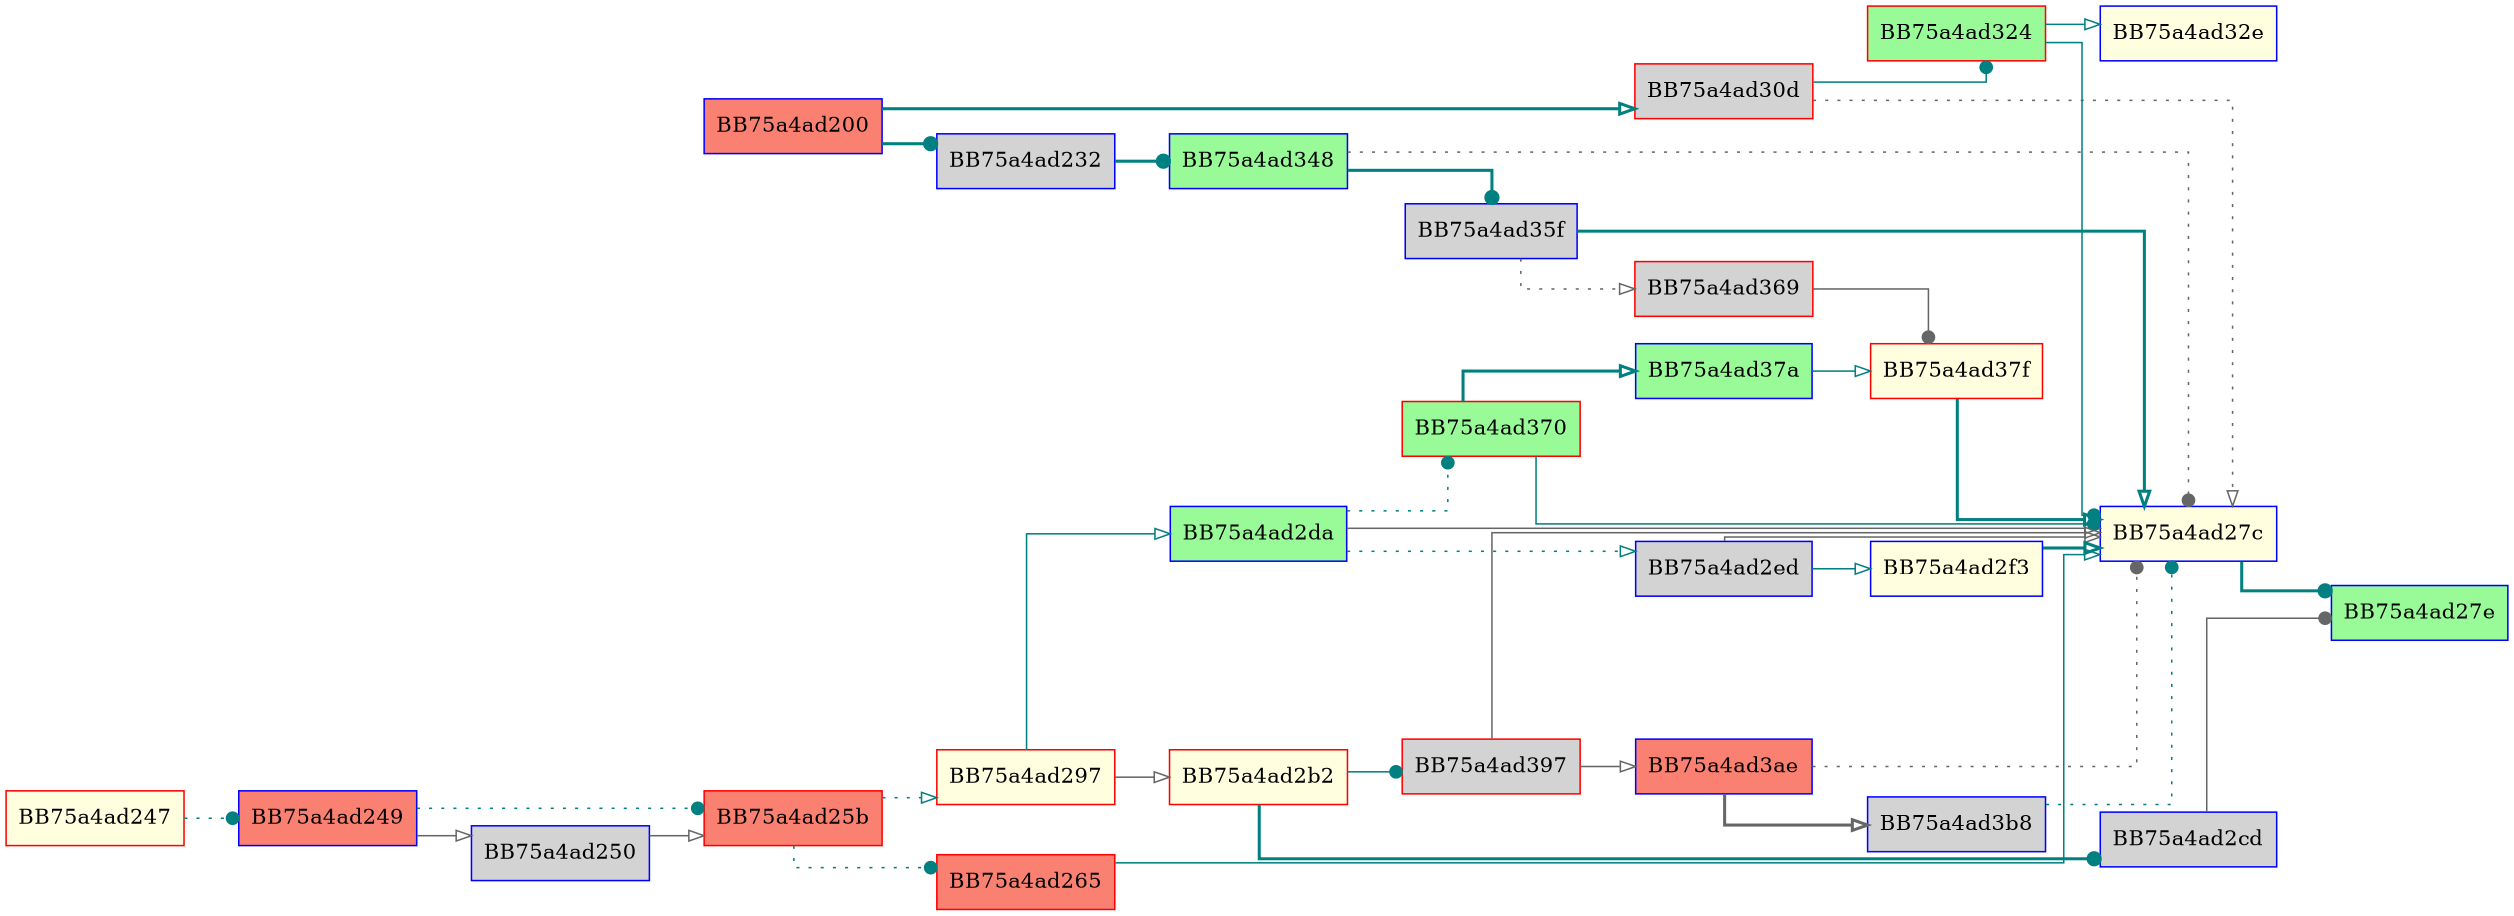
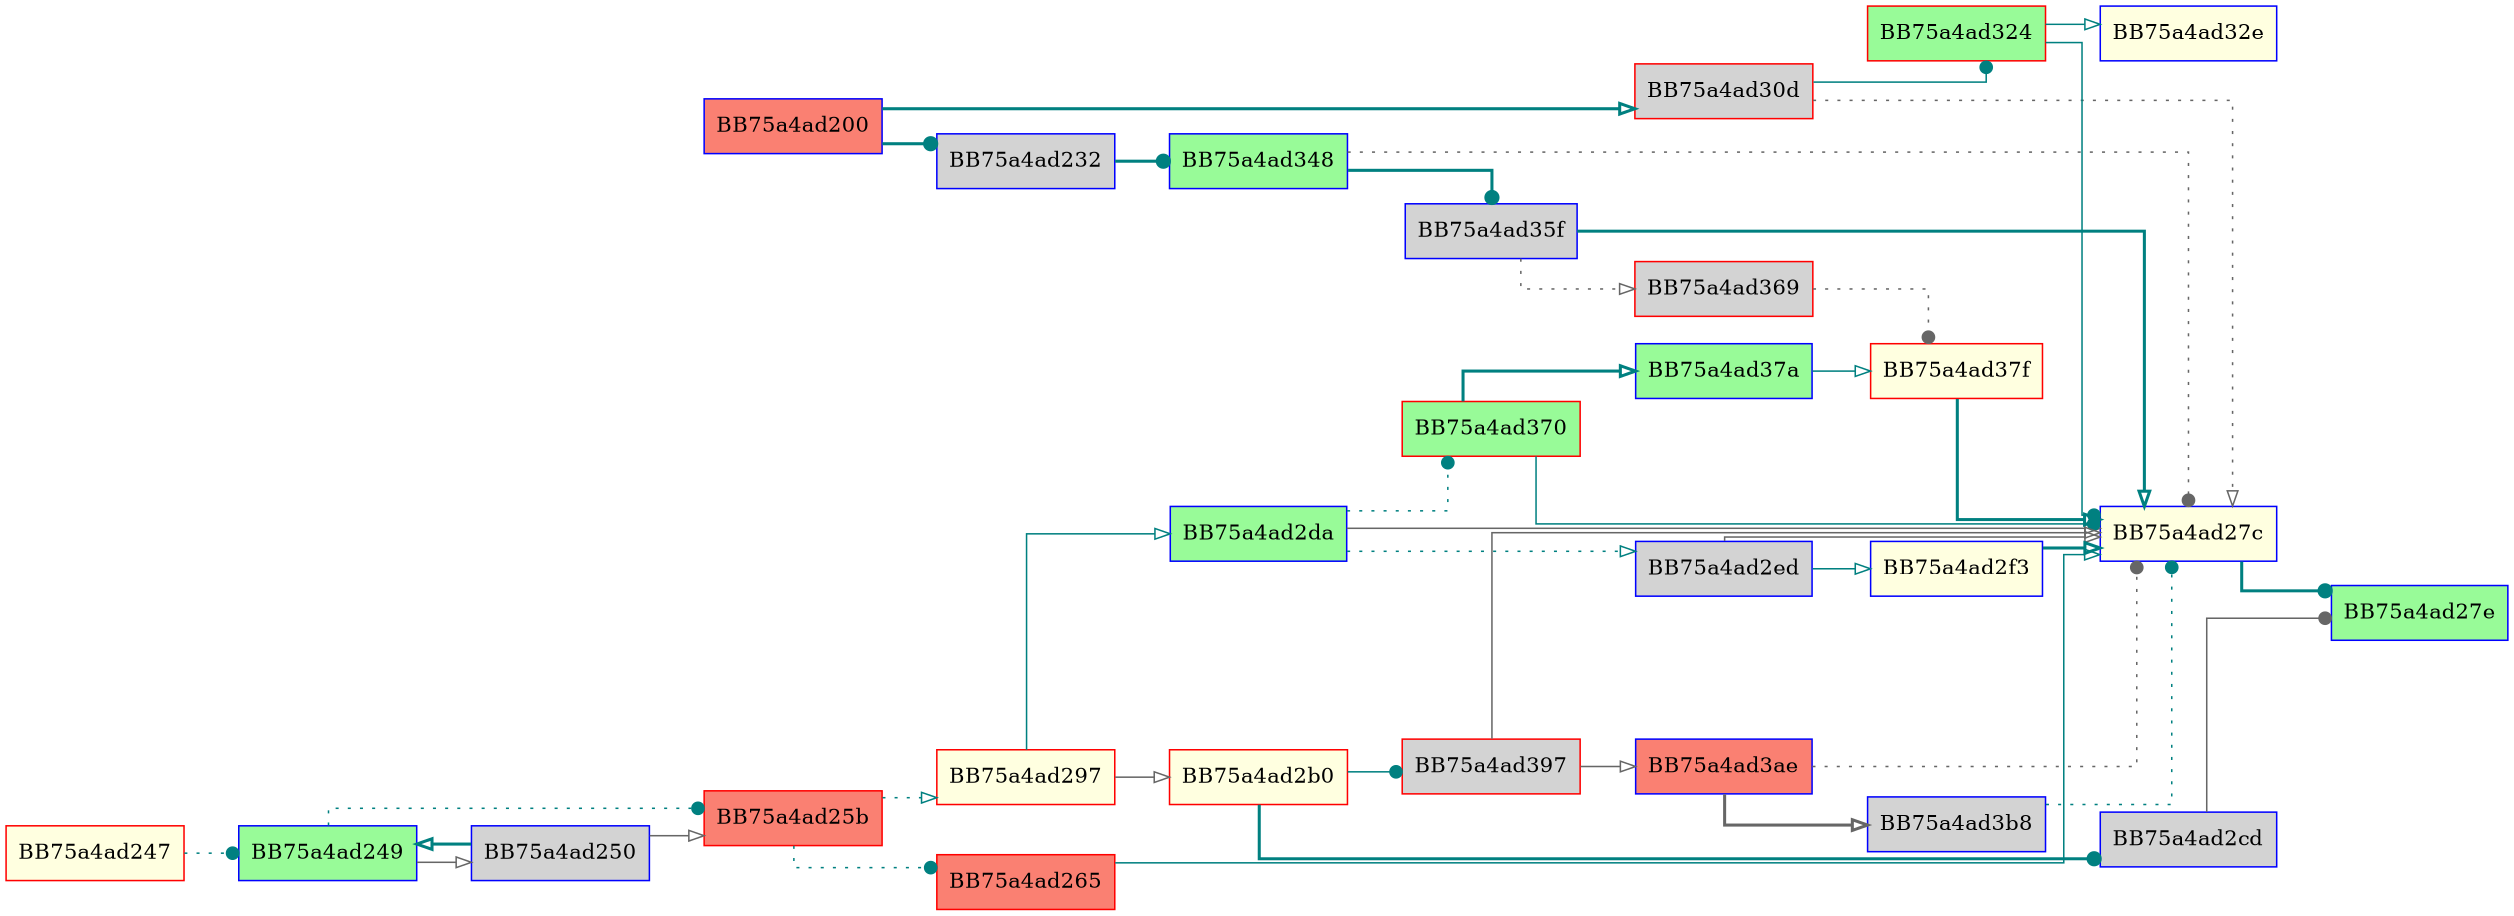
(1892, 289) -> (1892, 289)
(1258, 777) -> (1258, 777)
(328, 818) -> (328, 853)
none -> (452, 844)
